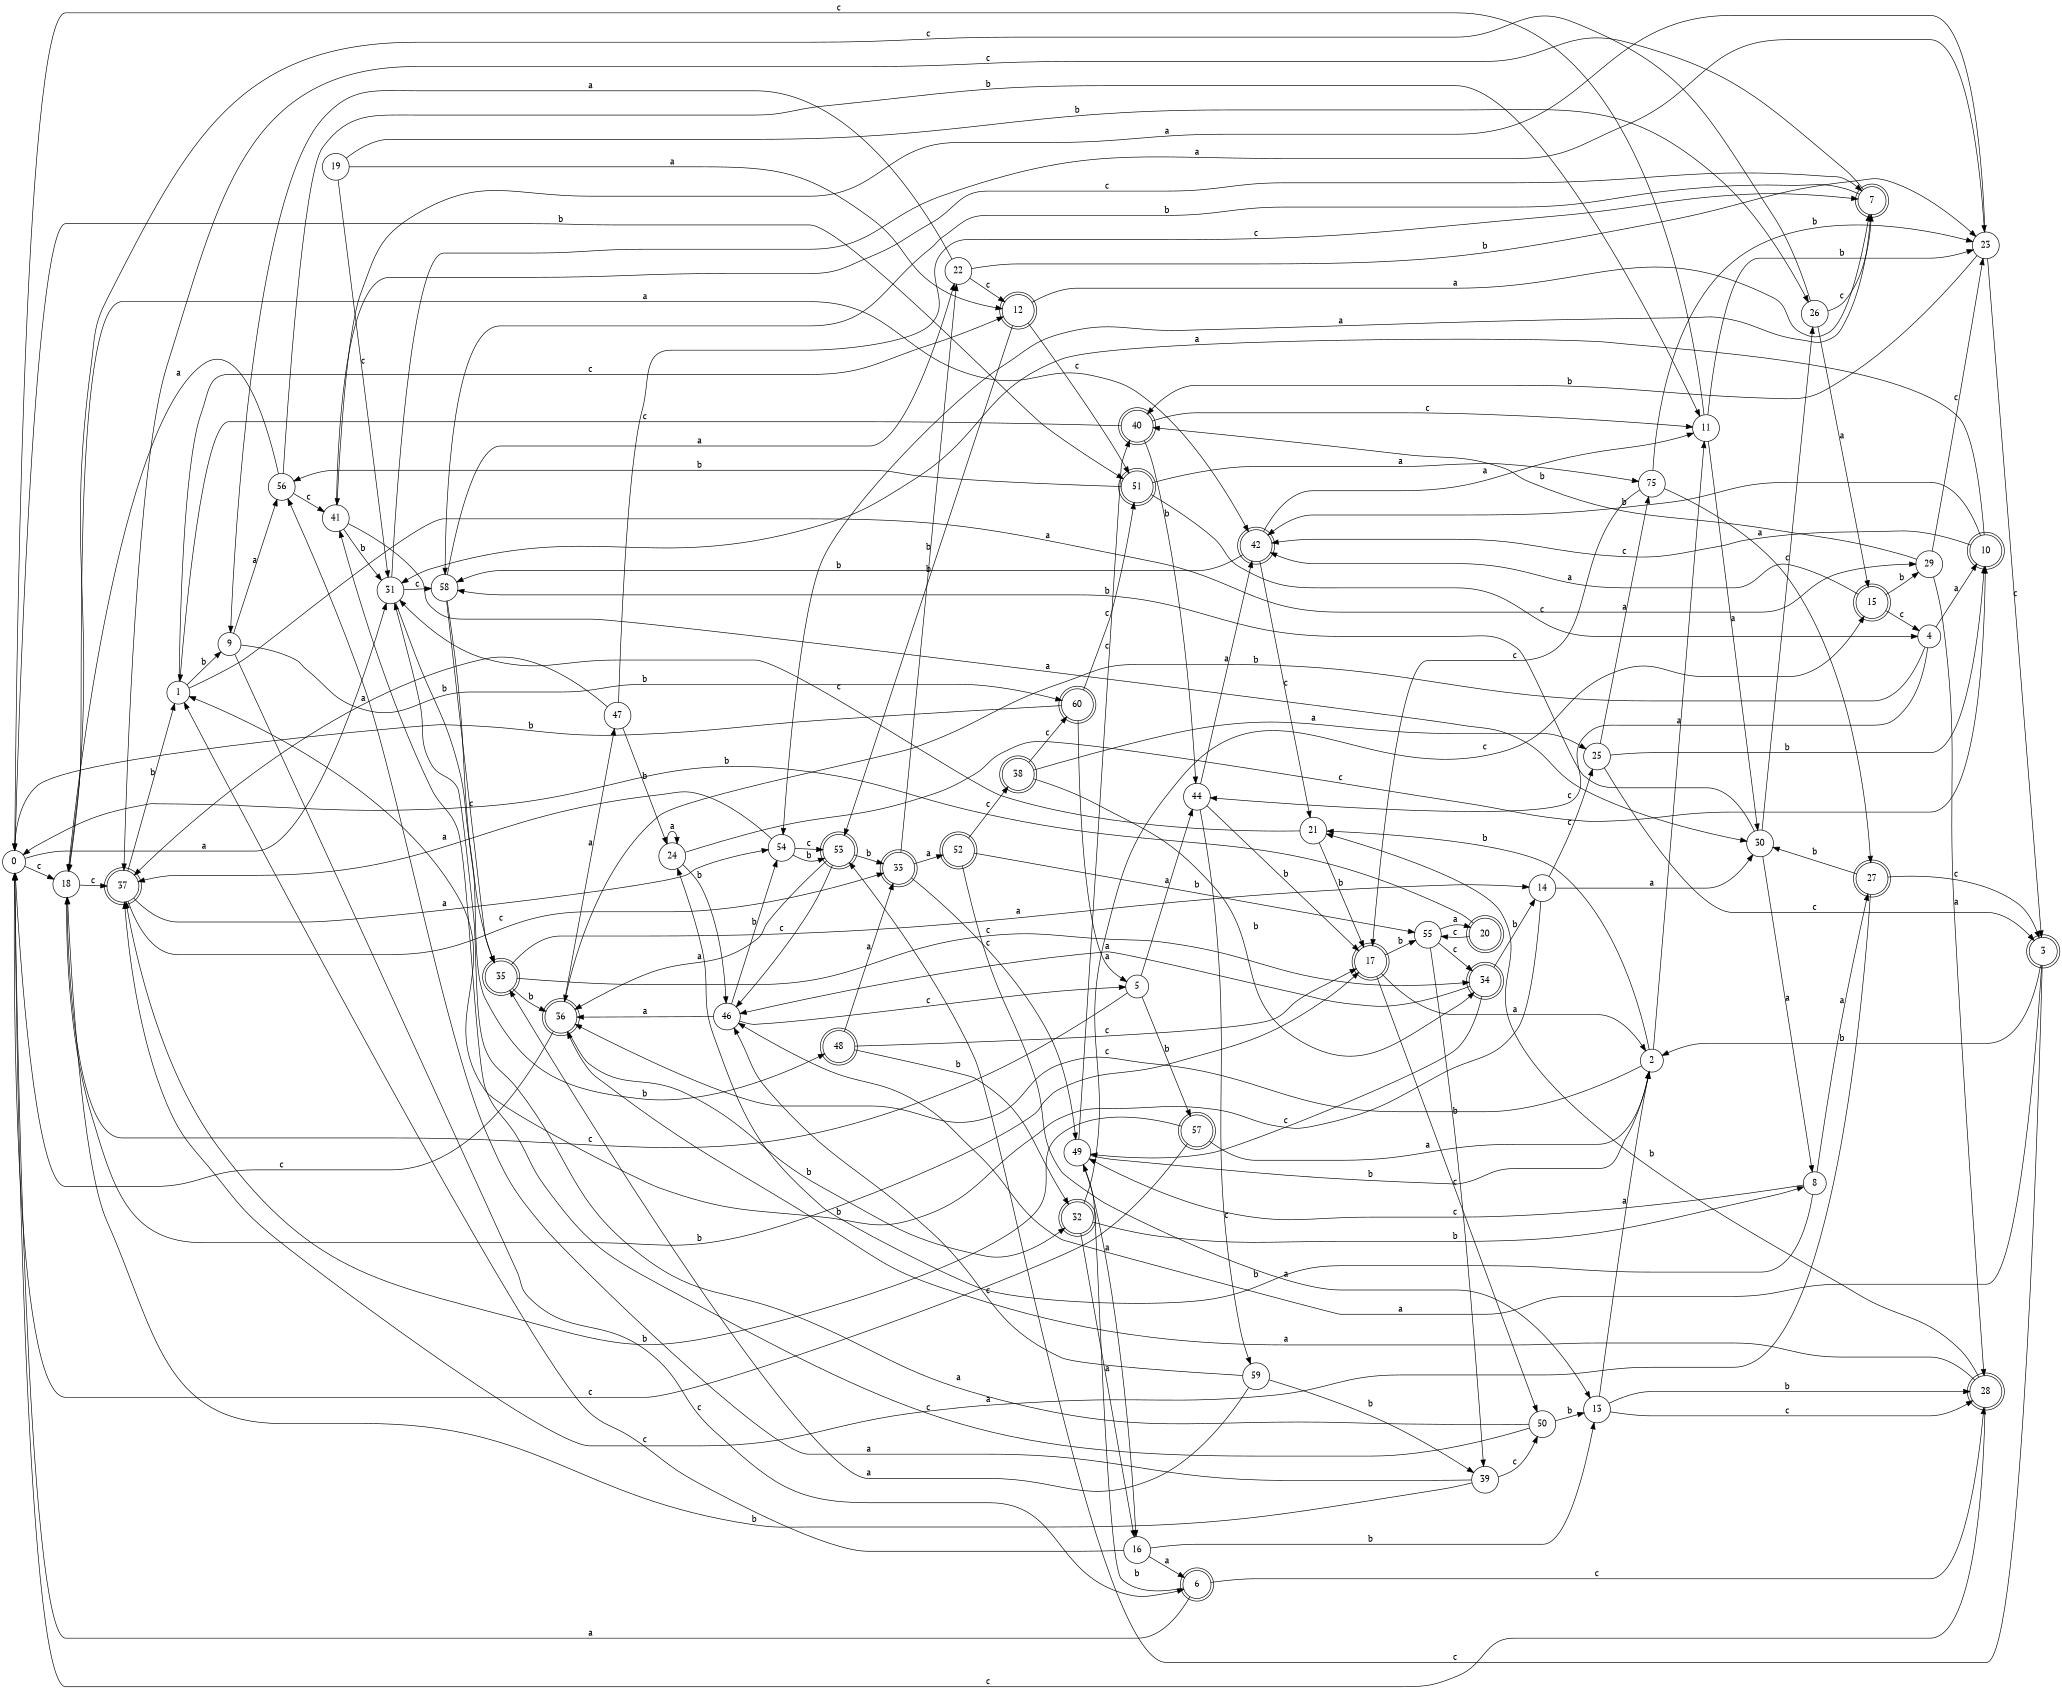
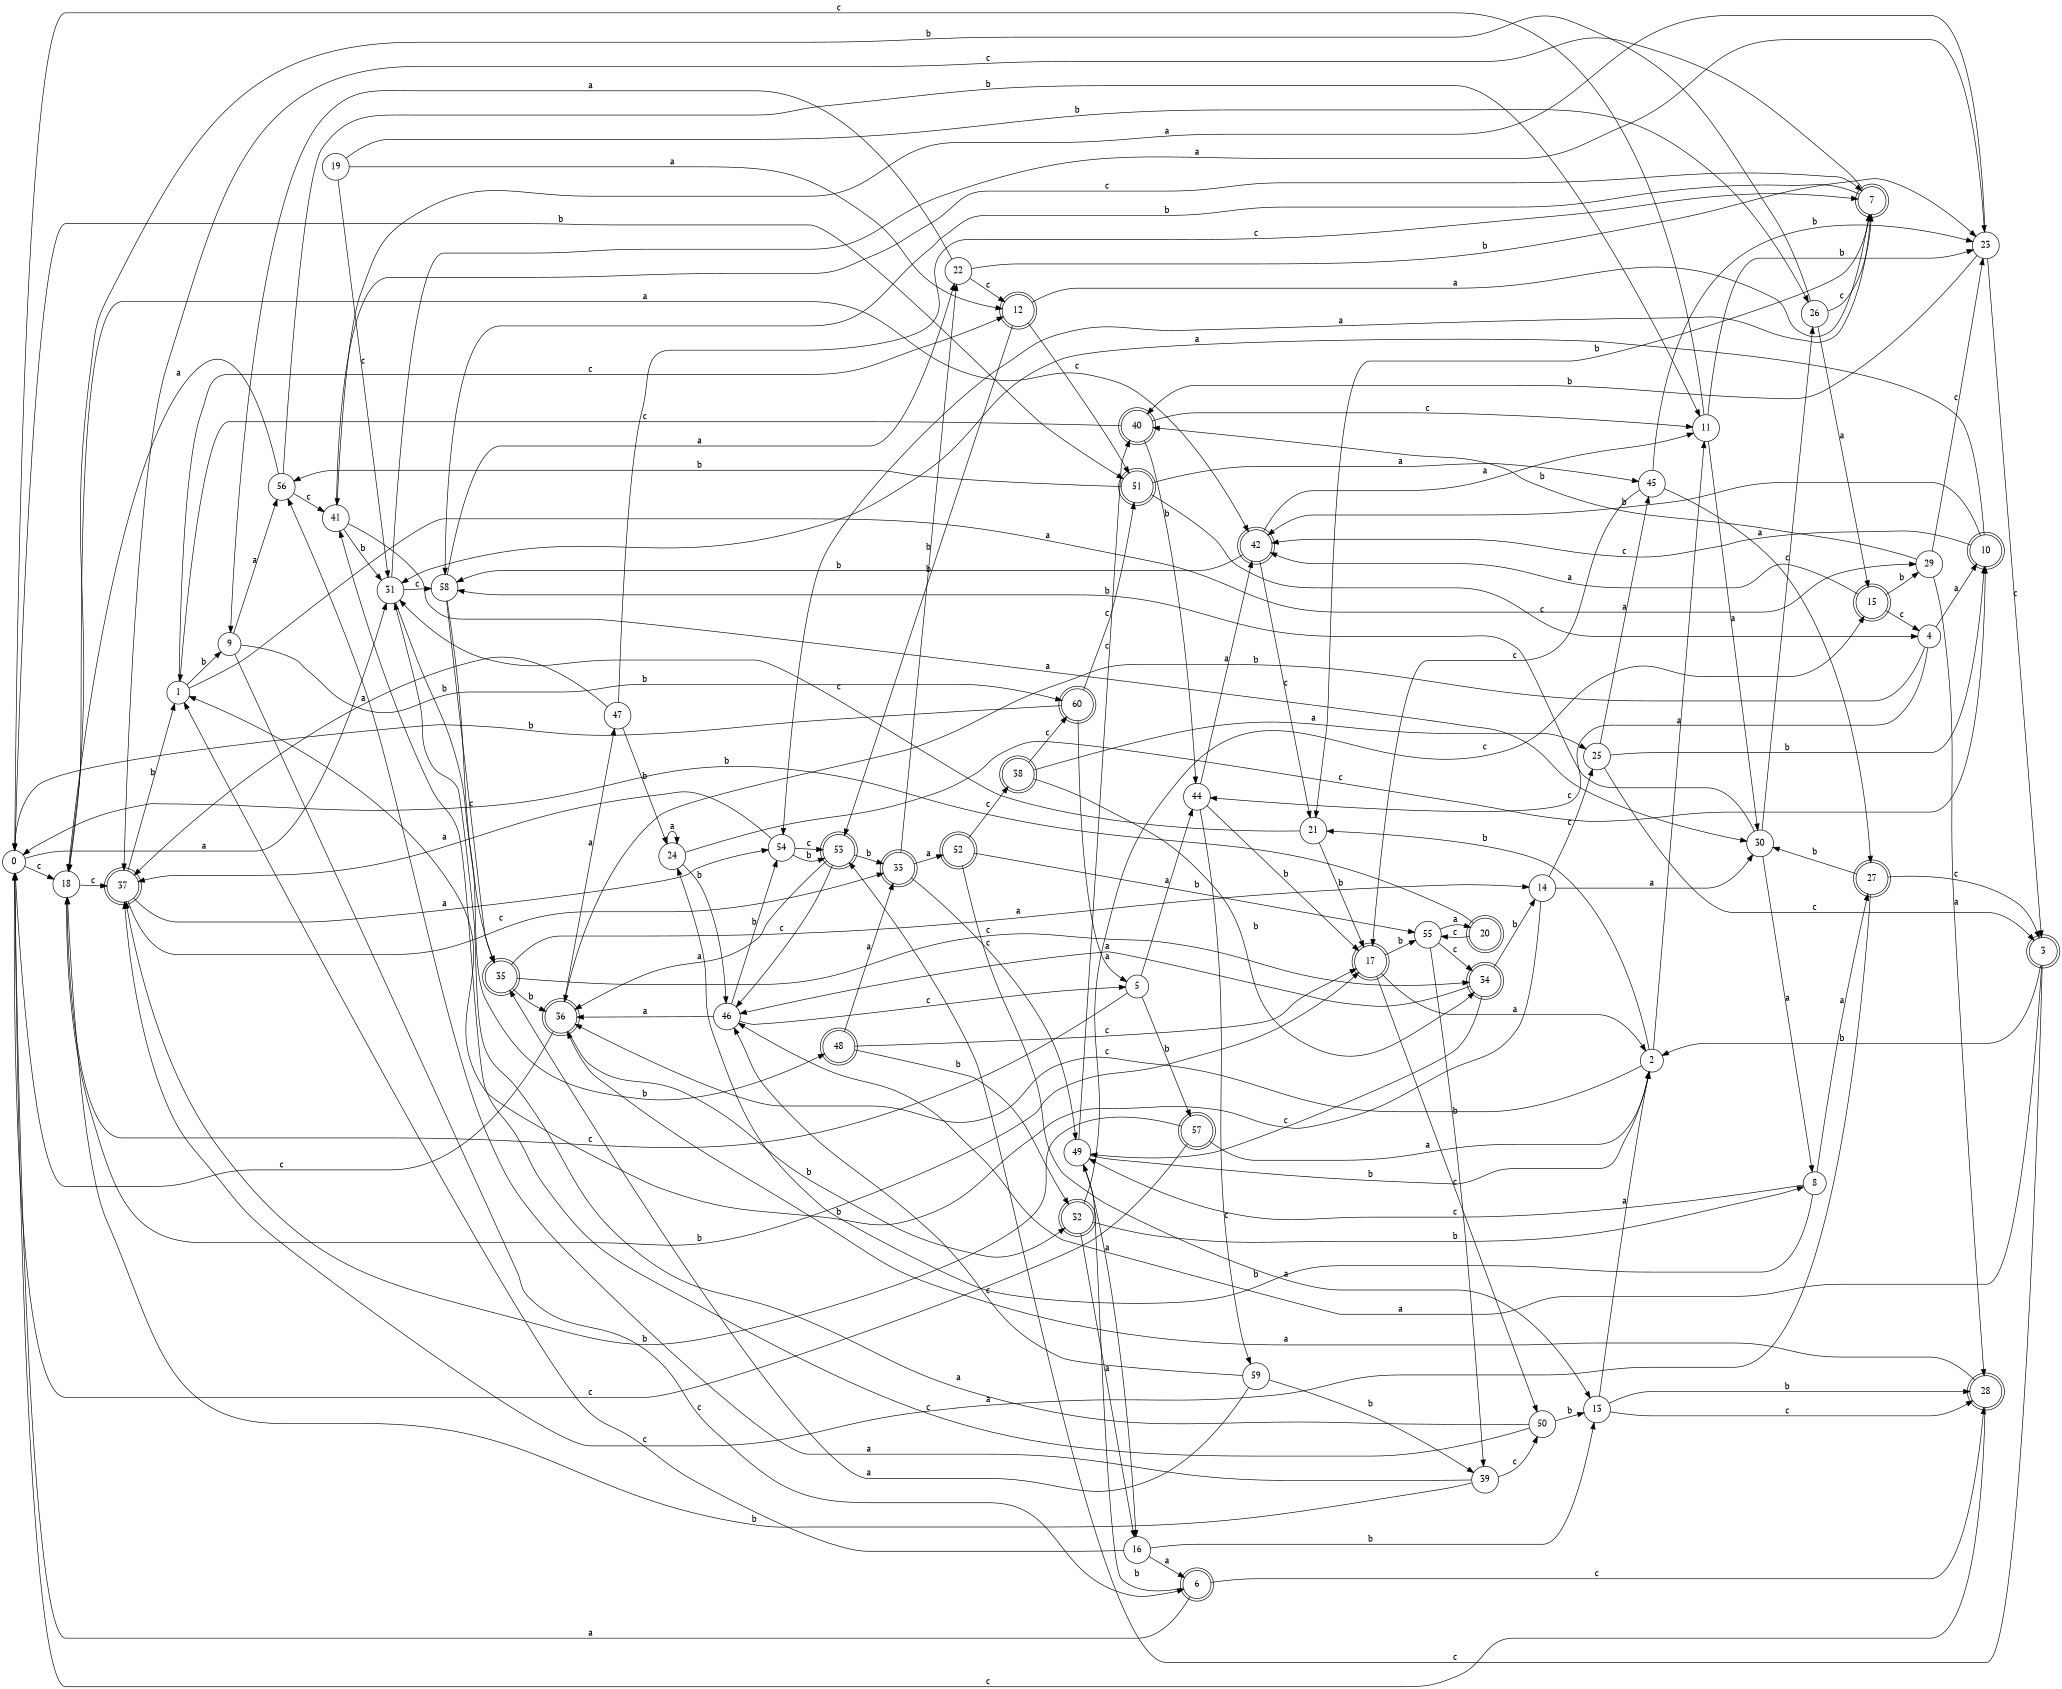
(928, 34) -> (928, 34)
(1652, 484) -> (1652, 484)
(1607, 1134) -> (1418, 361)
